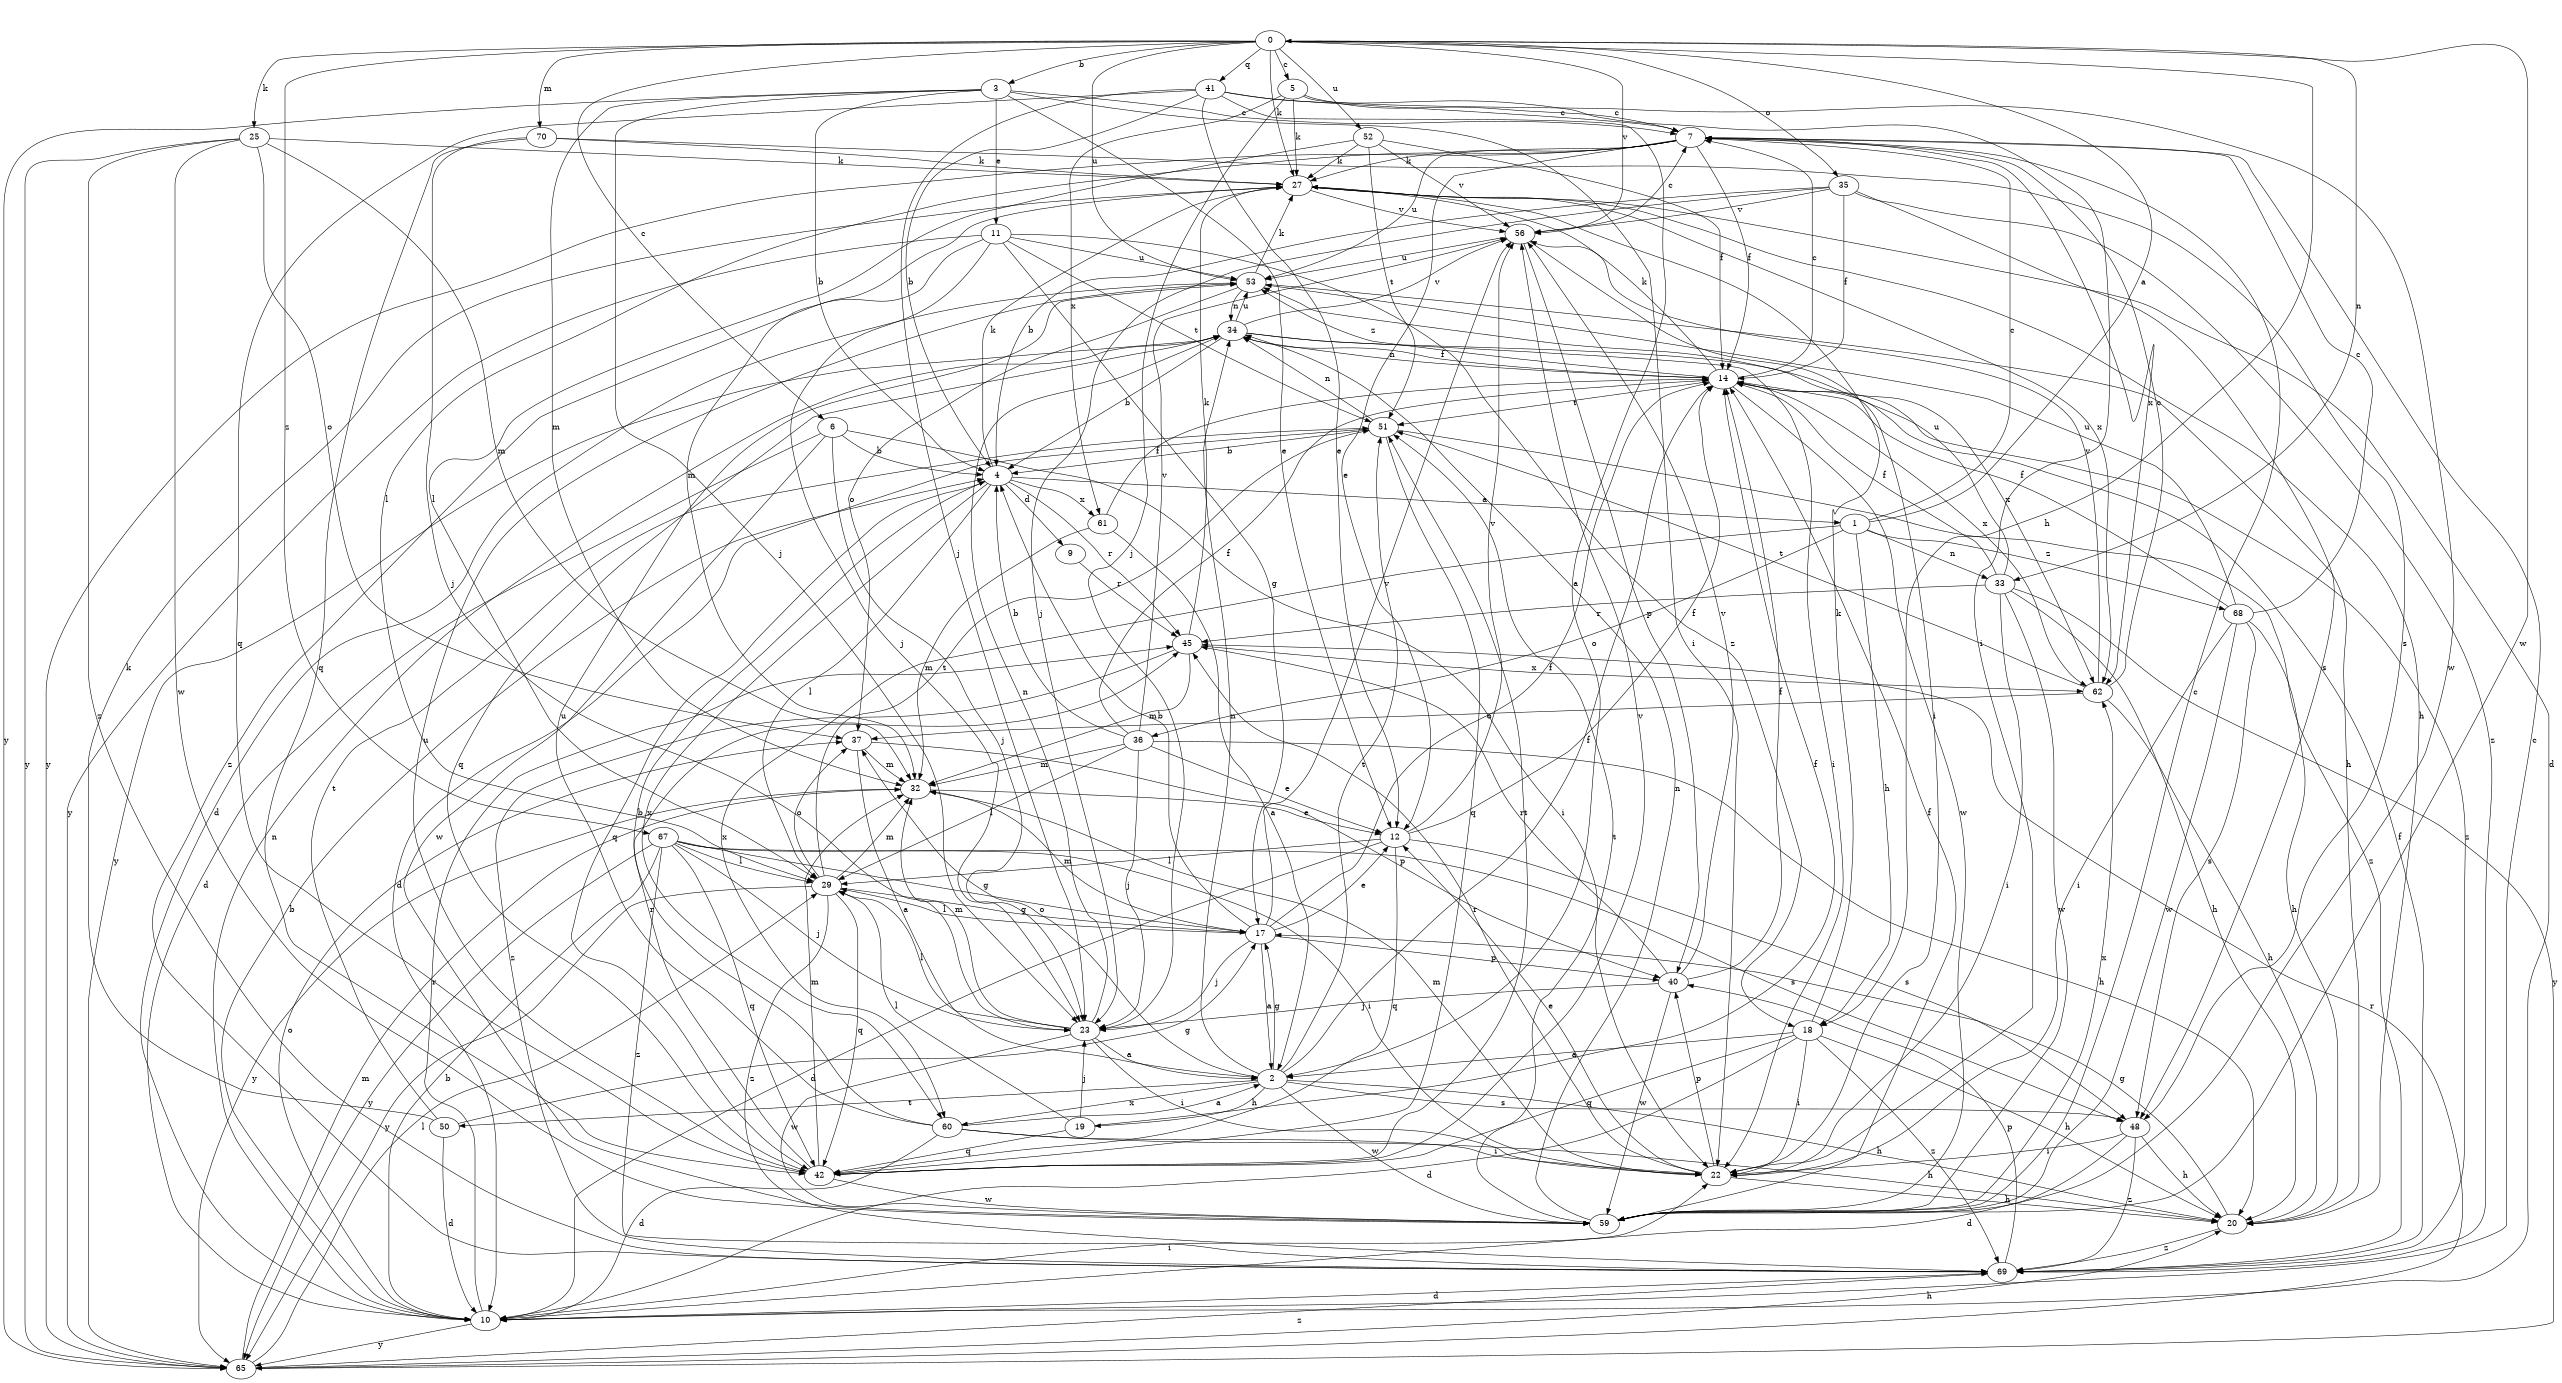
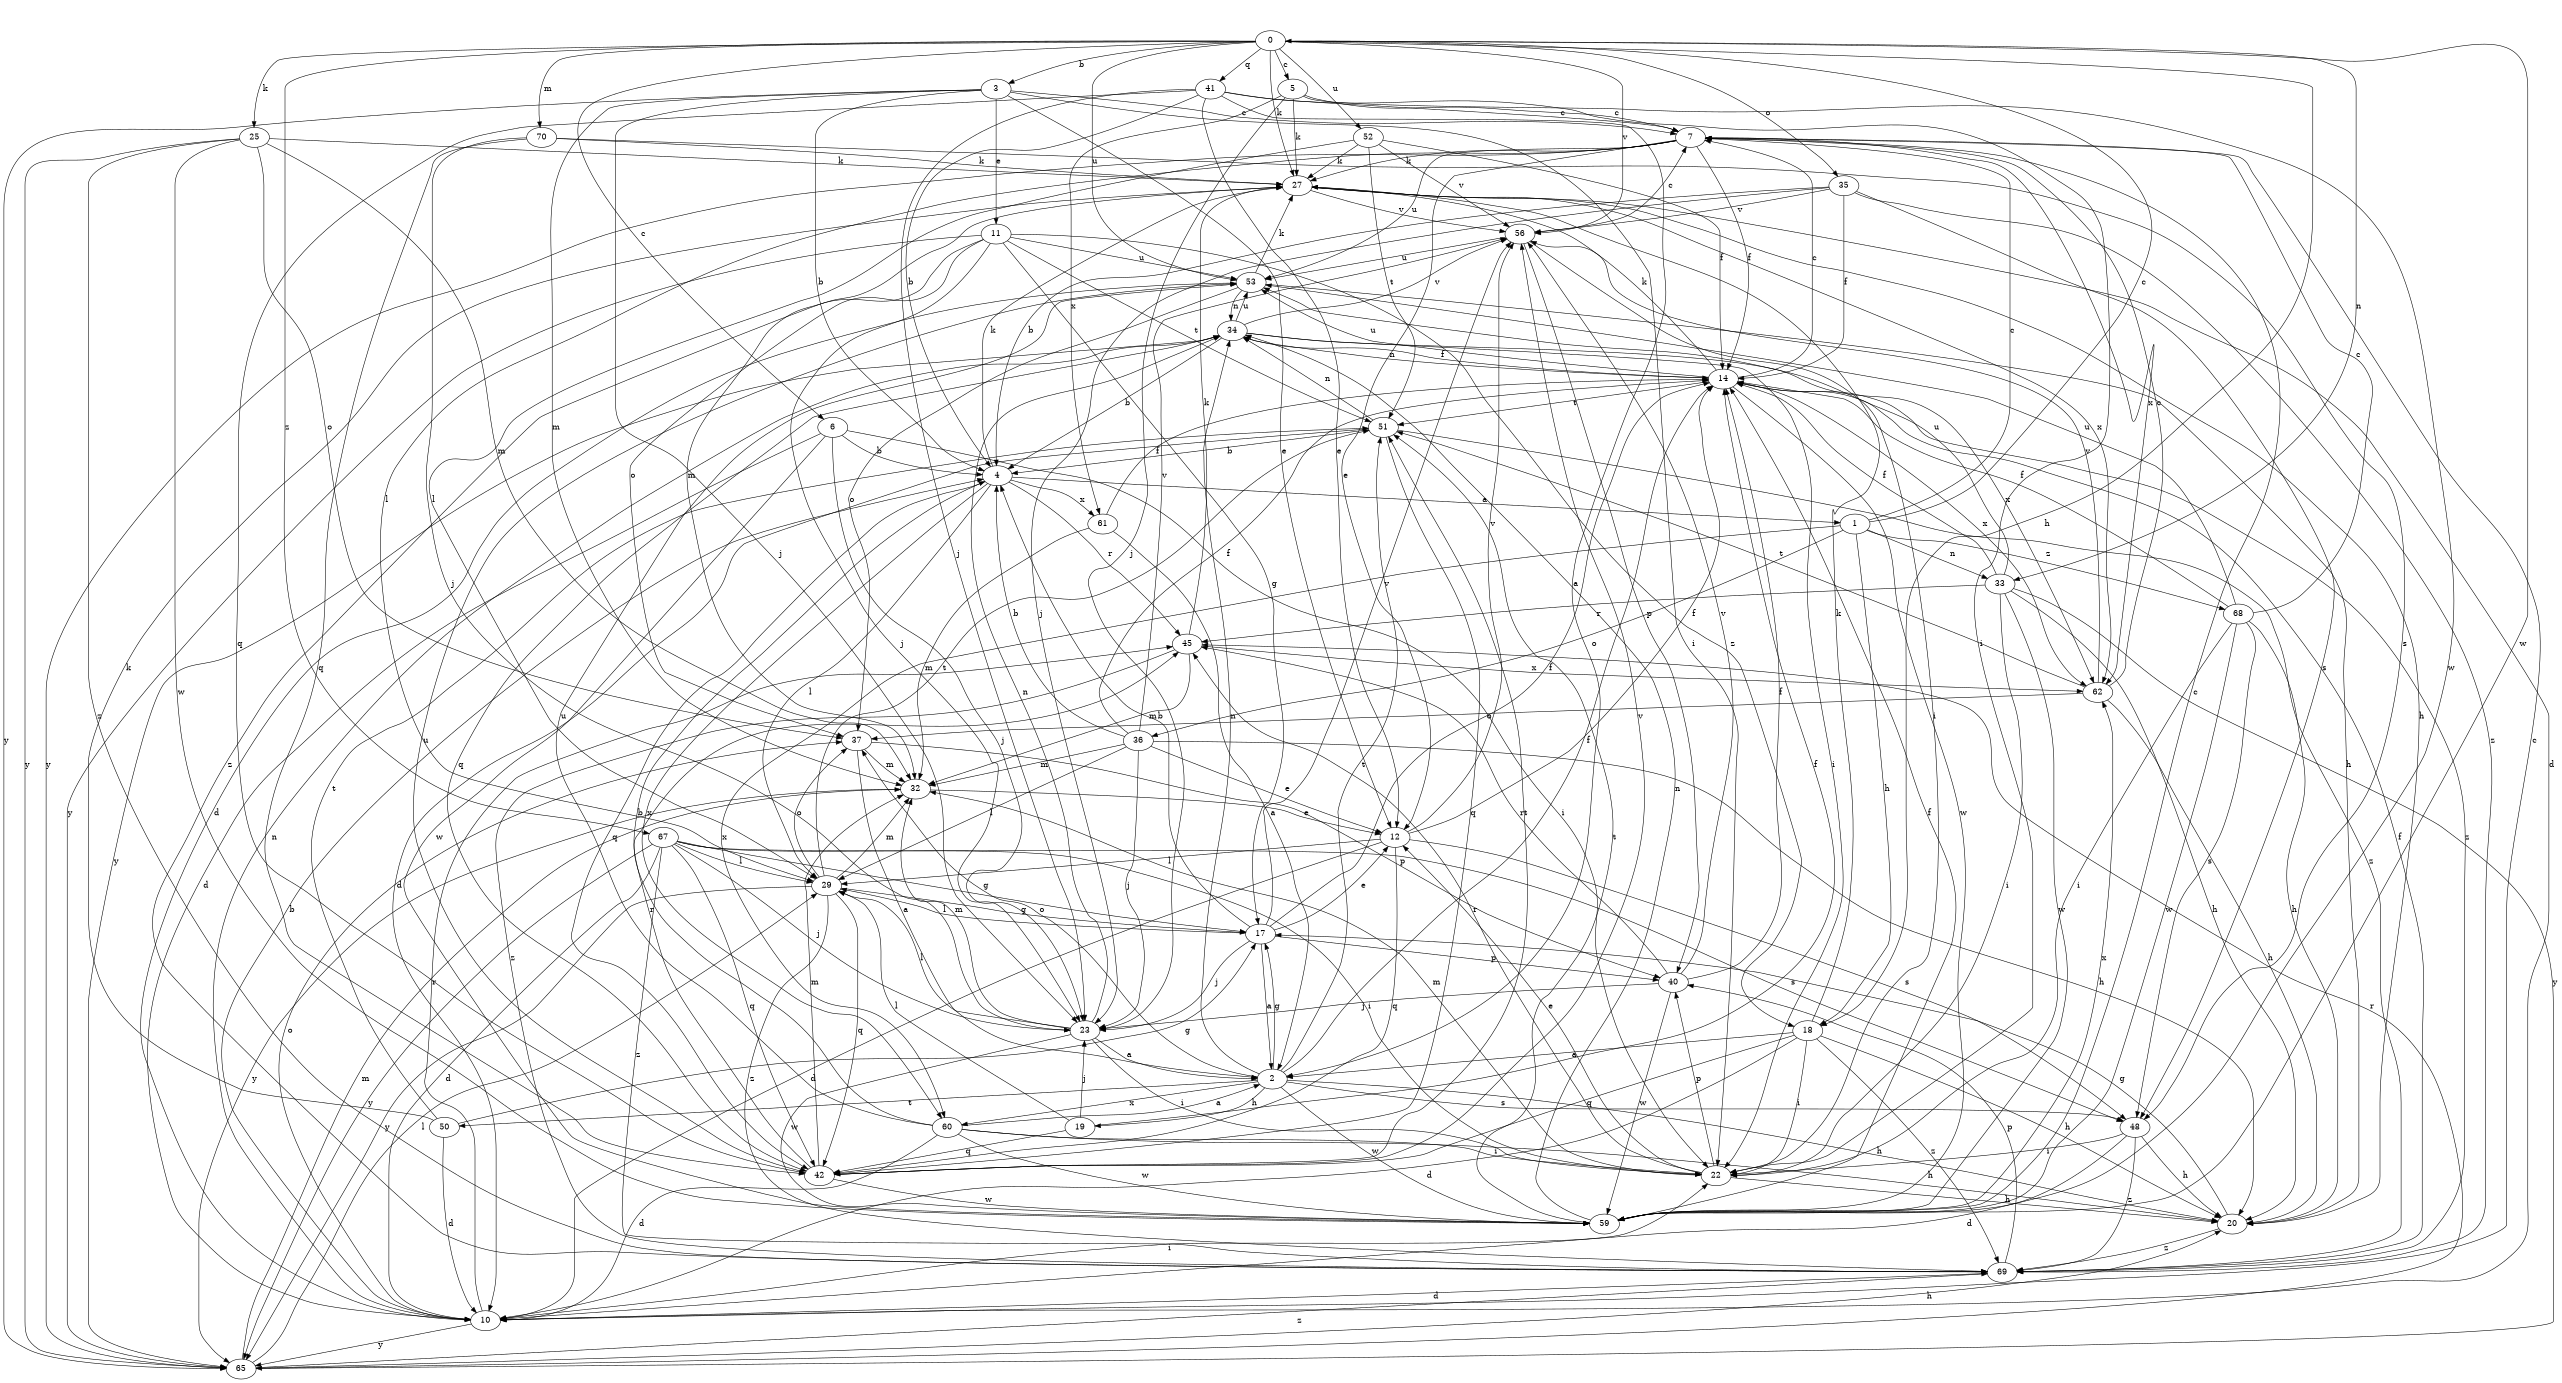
(2144, 282) -> (2144, 282)
(1373, 331) -> (1373, 331)
none -> (644, 450)
(1071, 554) -> none
(1081, 880) -> none
(448, 1079) -> (448, 1079)
none -> (1267, 1204)
